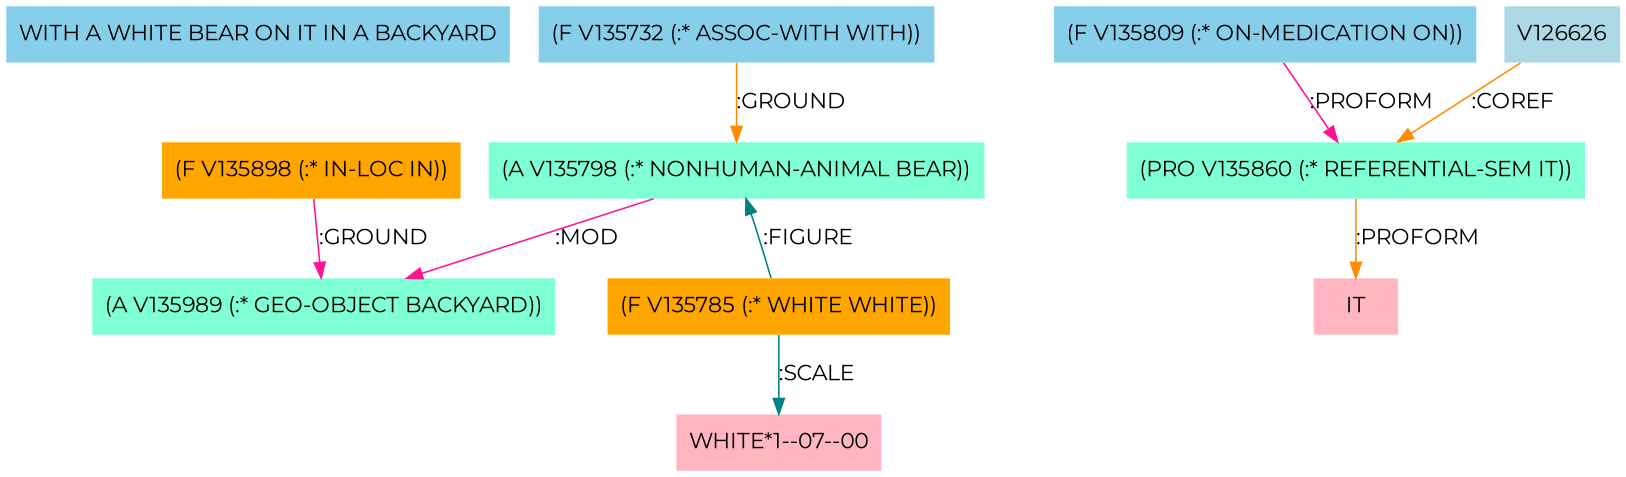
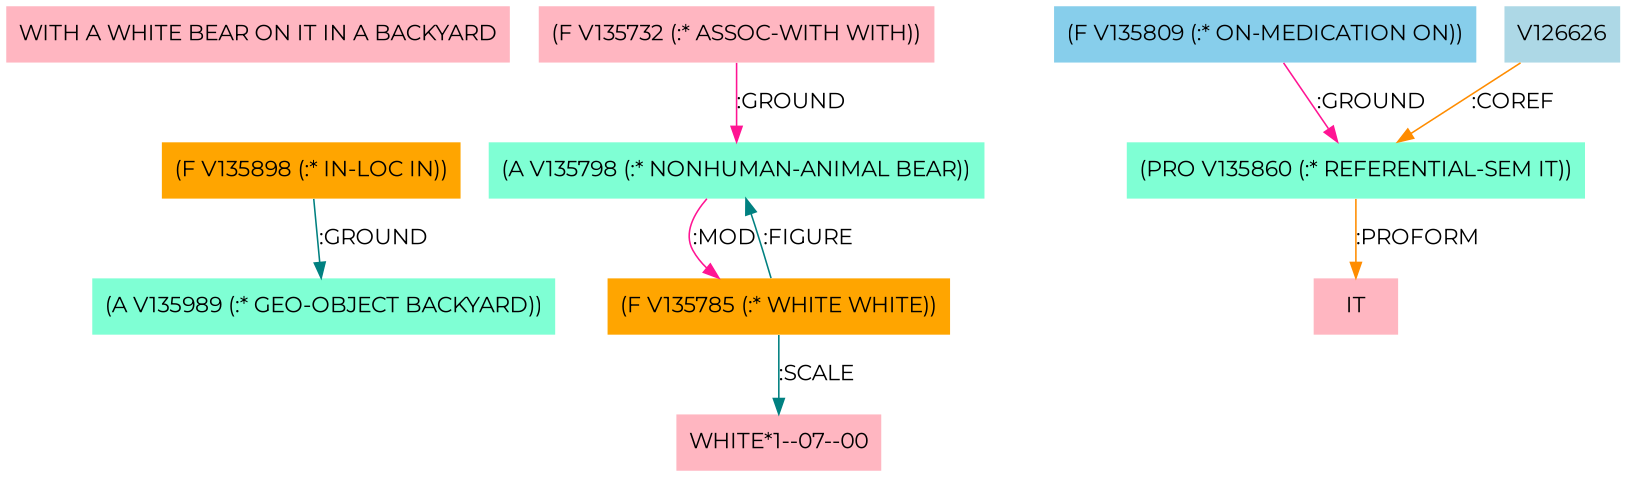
(258, 34) -> (258, 34)
(737, 34) -> (737, 34)
(737, 95) -> (737, 95)
(1372, 102) -> (1372, 102)
(317, 231) -> (317, 231)
(538, 236) -> (689, 234)
